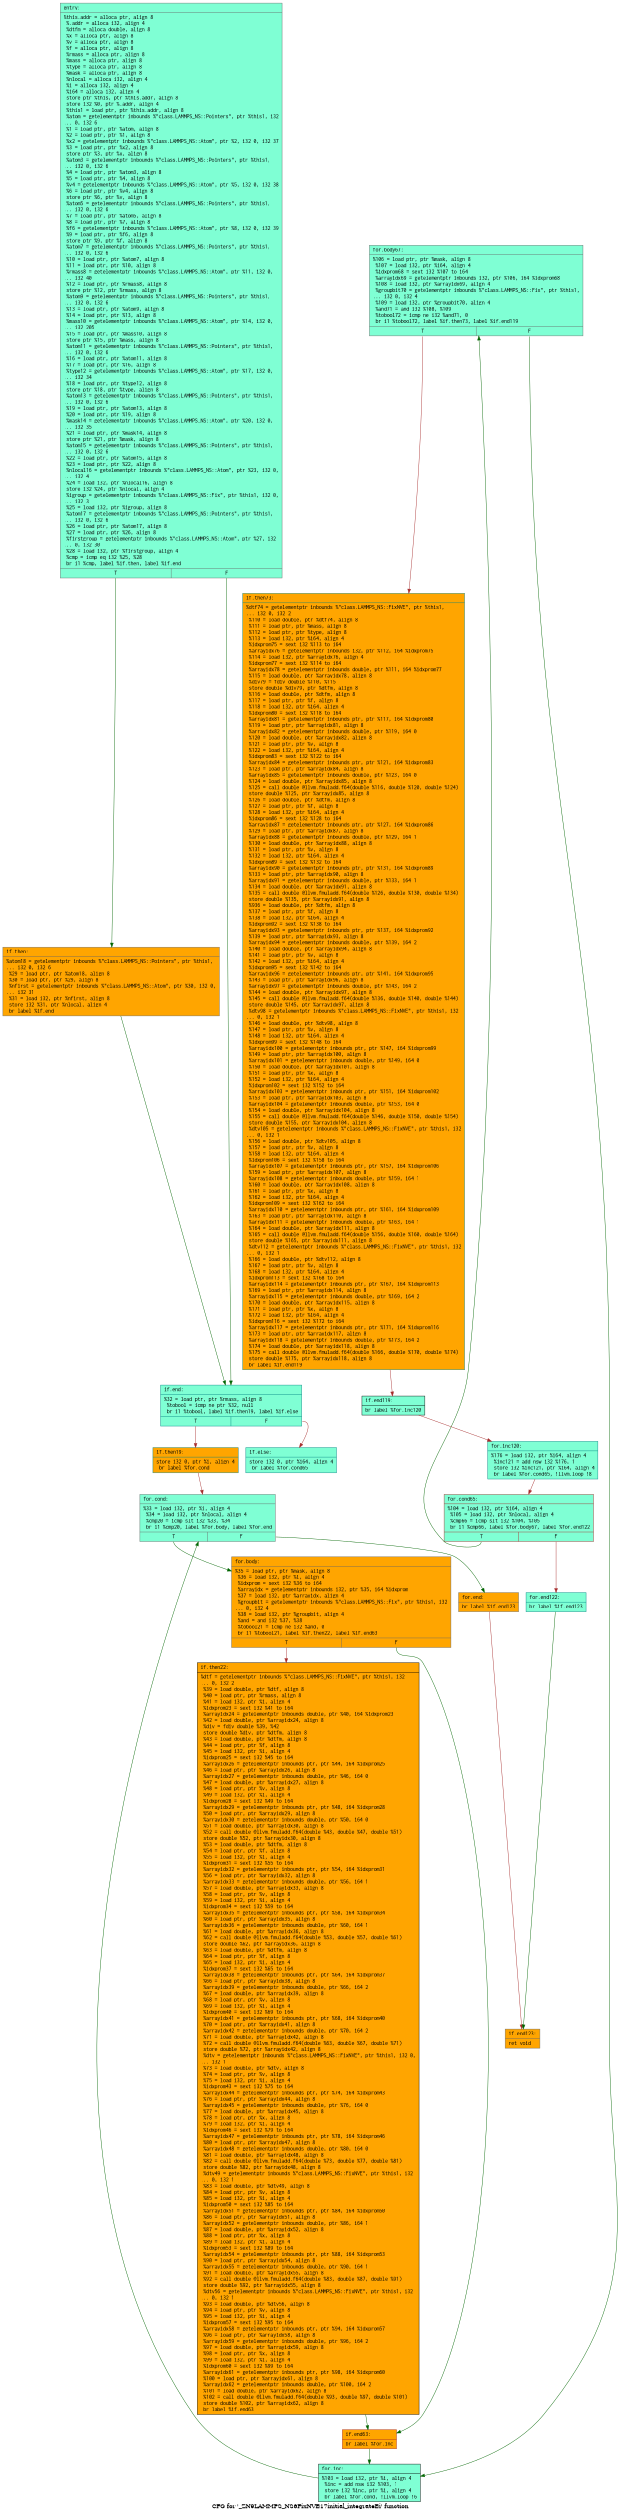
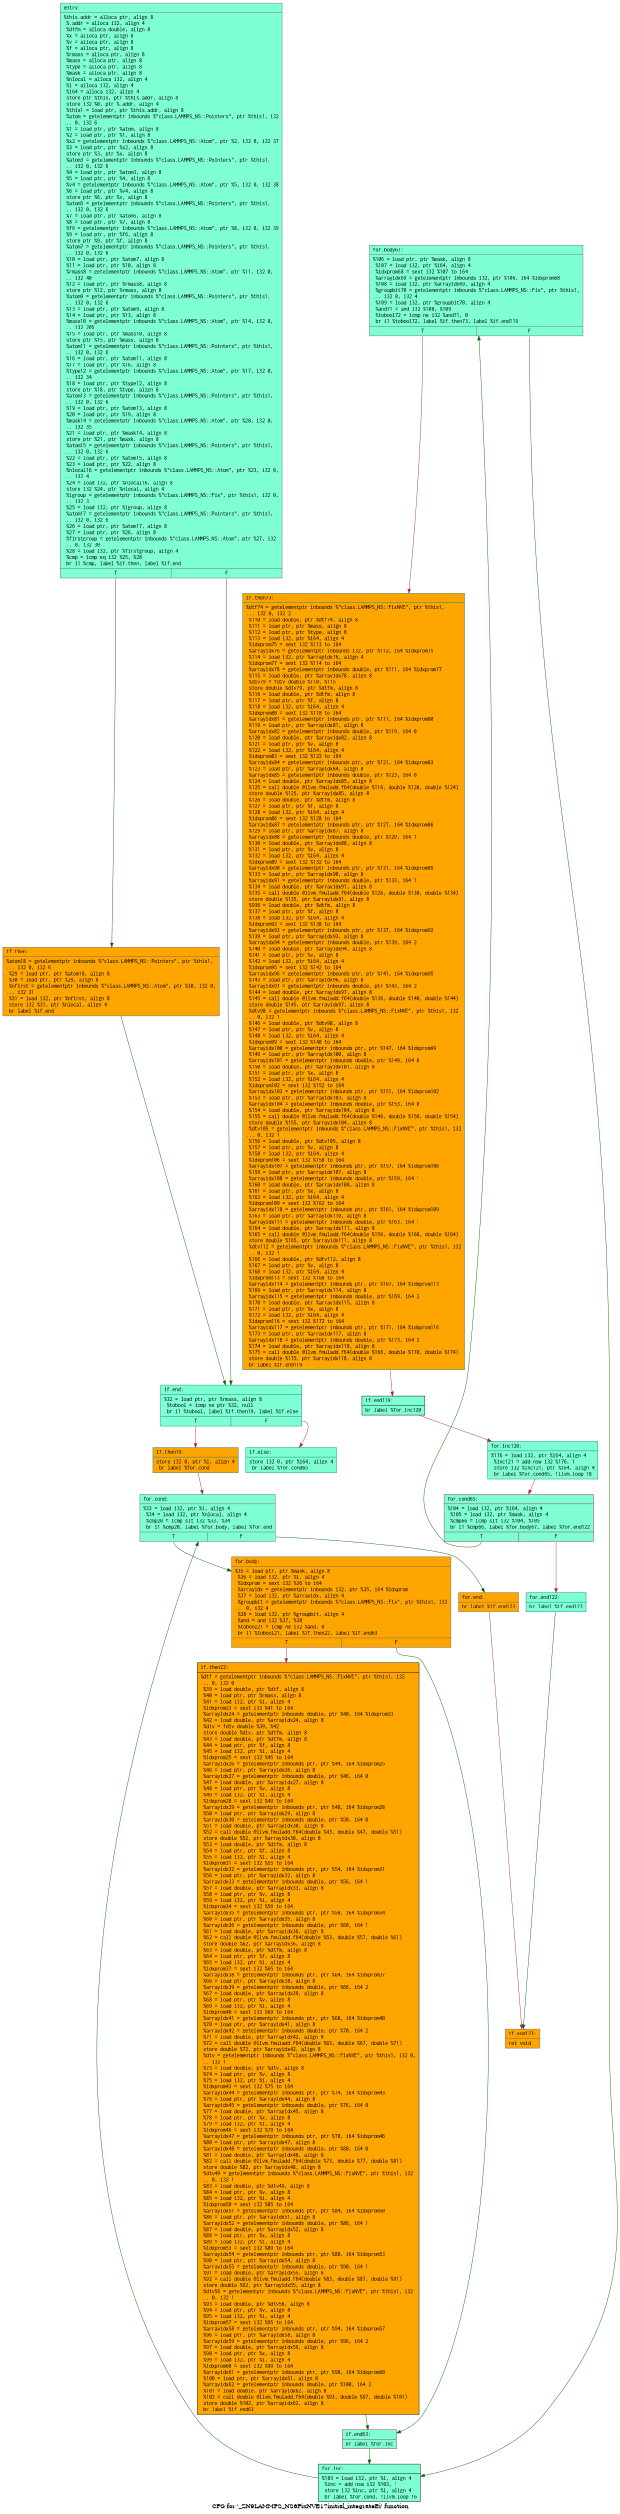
(501, 1515) -> (498, 1515)
(217, 1683) -> (217, 1683)
(369, 2439) -> (369, 2439)
